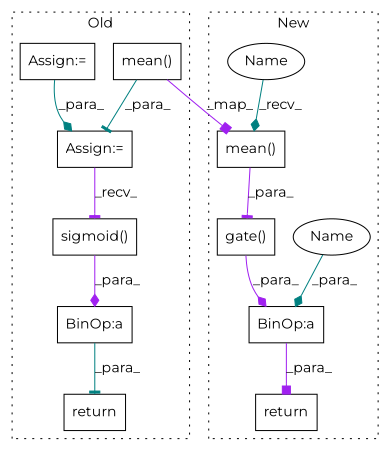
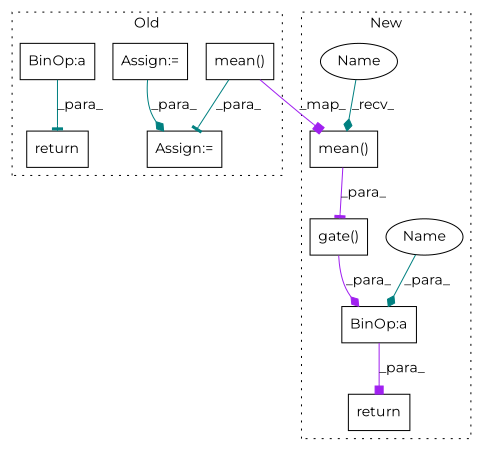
(95, 237) -> none
